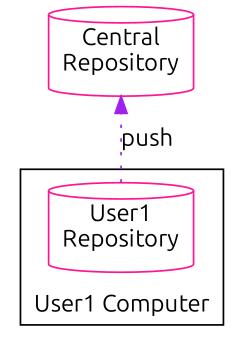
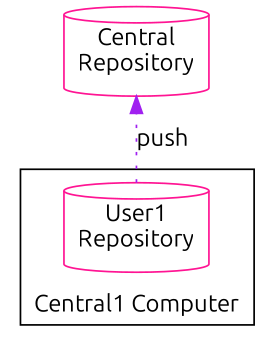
(122, 305) -> (137, 305)
